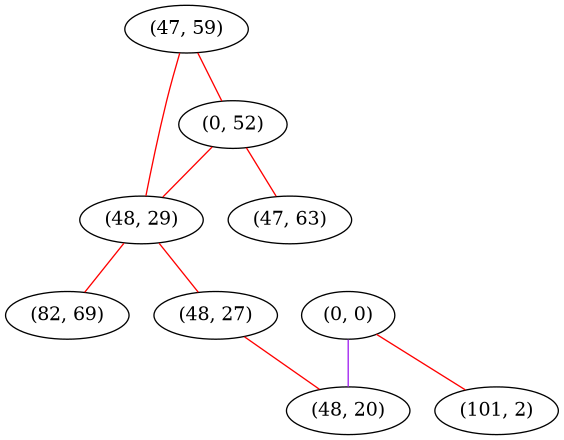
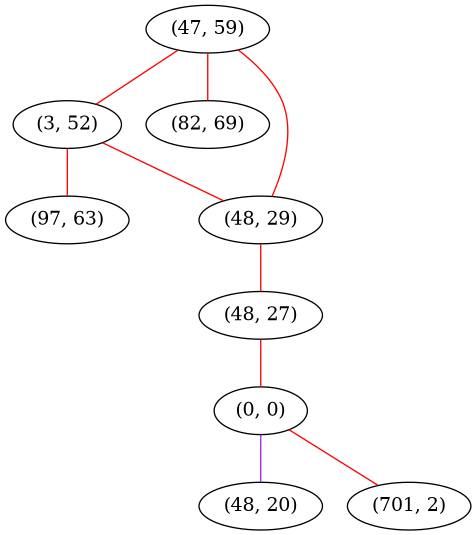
(233, 125) -> (67, 125)
(290, 220) -> (67, 220)
(104, 268) -> (208, 77)
(282, 363) -> (261, 363)
(497, 411) -> (409, 506)
